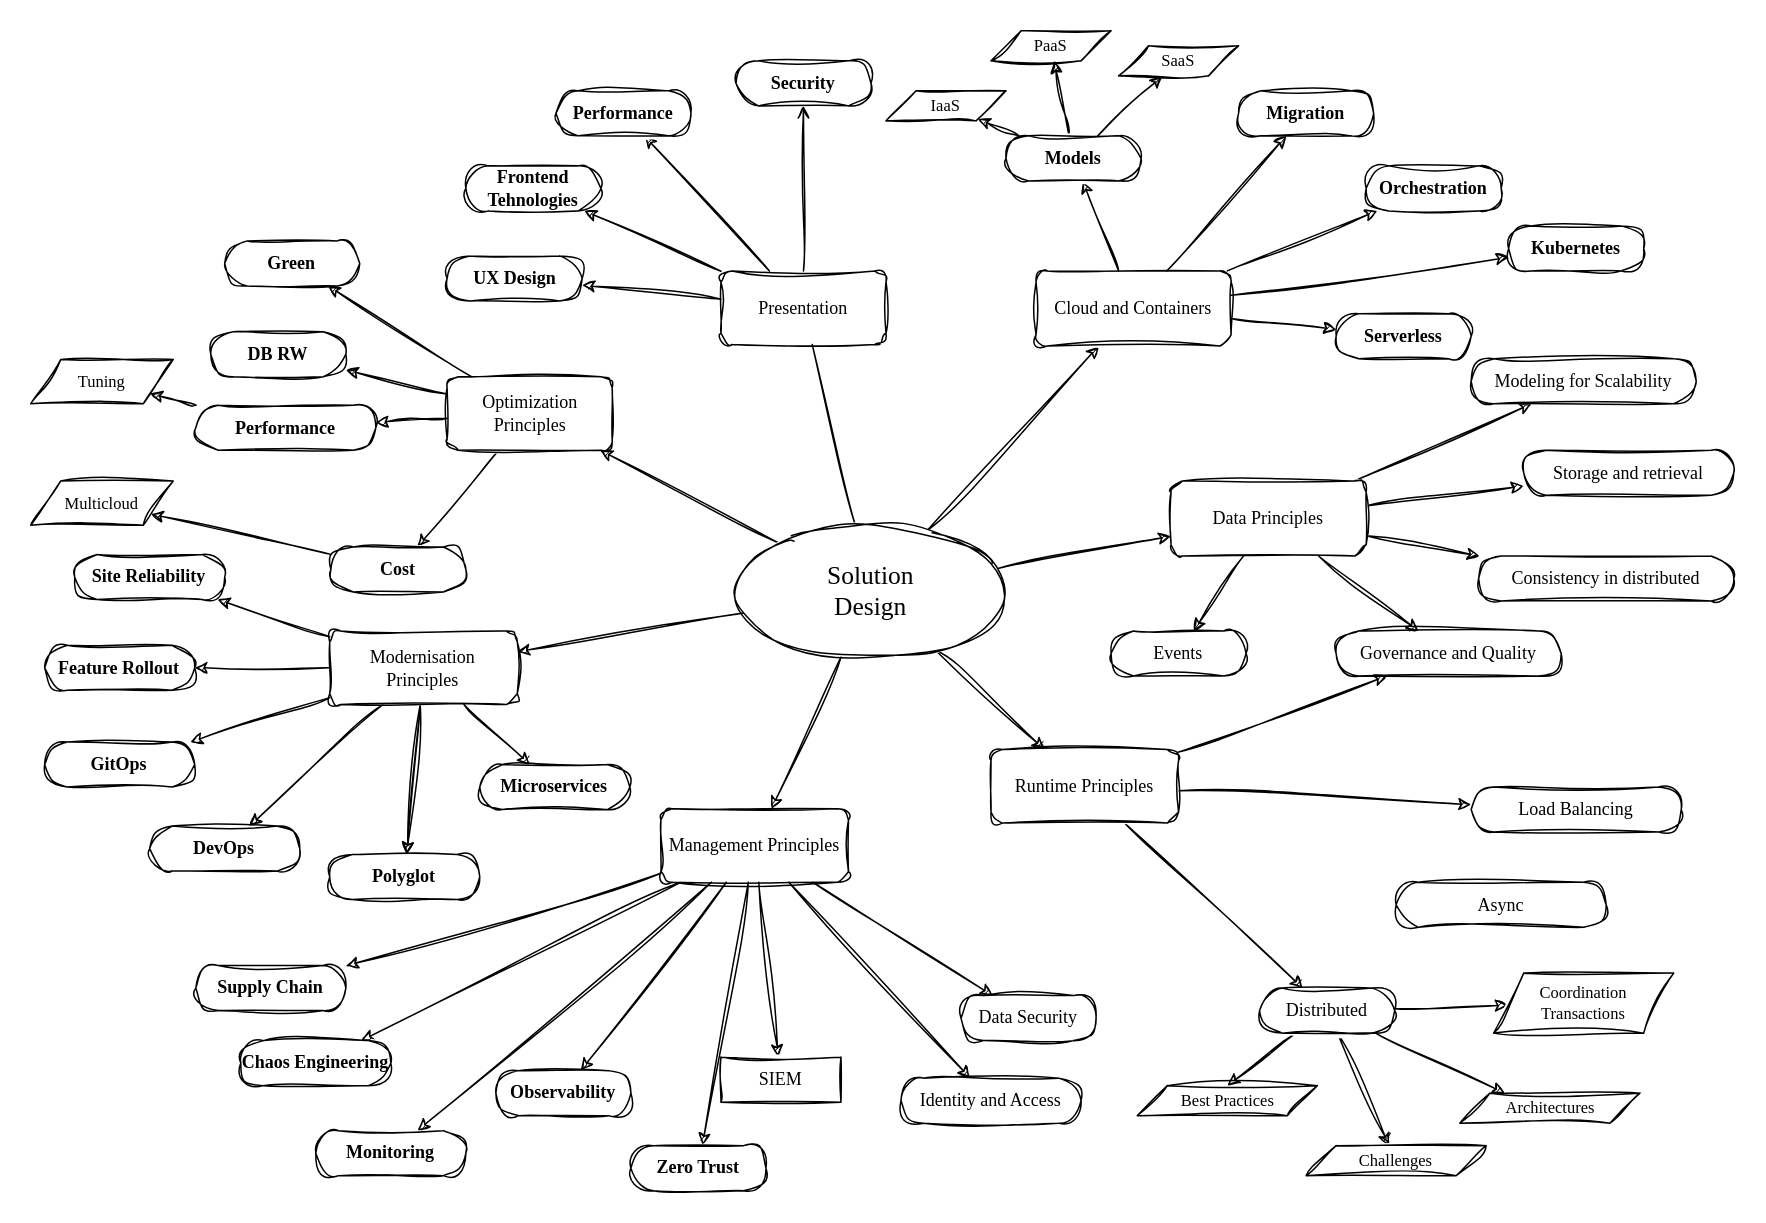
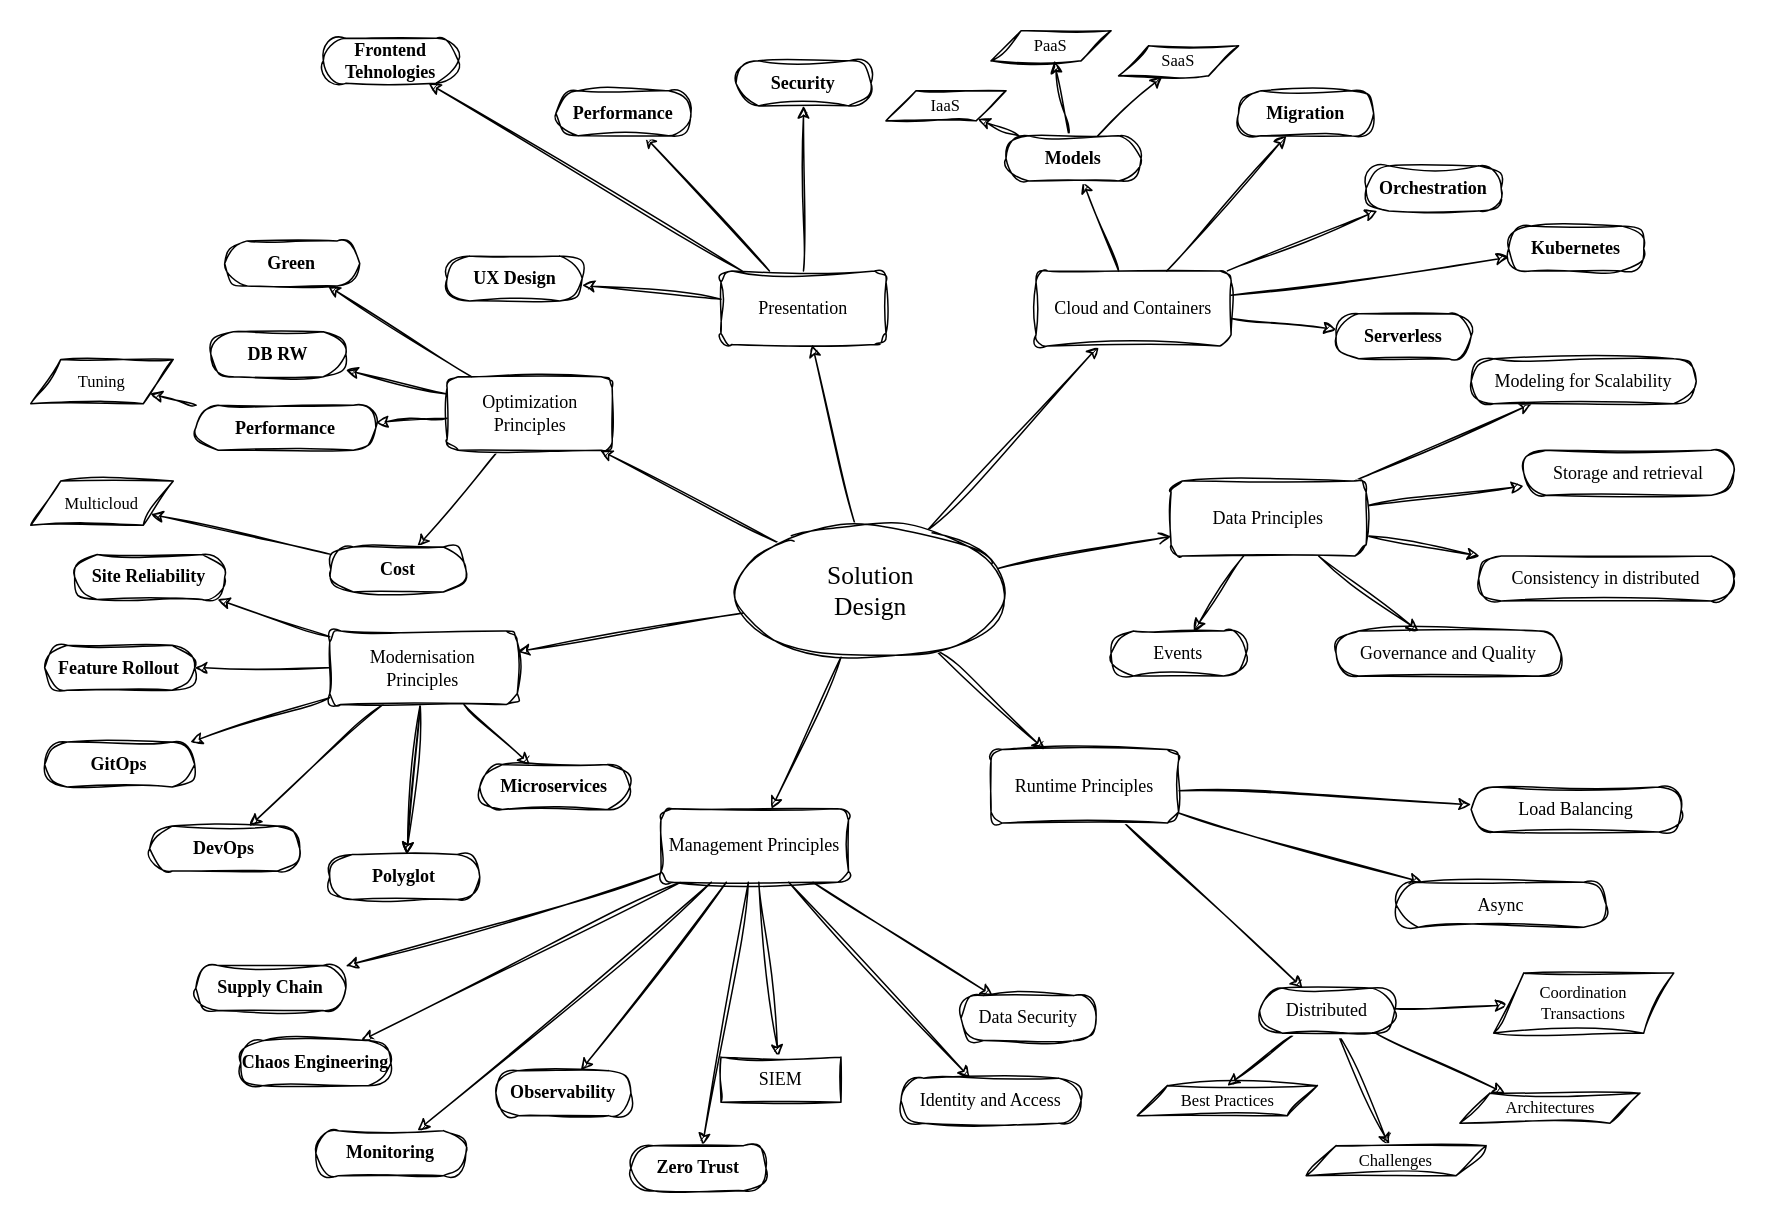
(803, 114) -> (803, 117)
(533, 188) -> (391, 61)
(814, 353) -> (815, 355)
(1159, 538) -> (1163, 538)
(1278, 715) -> (1296, 846)
